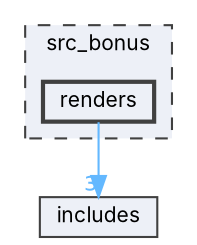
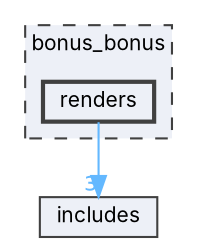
(99, 45) -> (99, 45)
